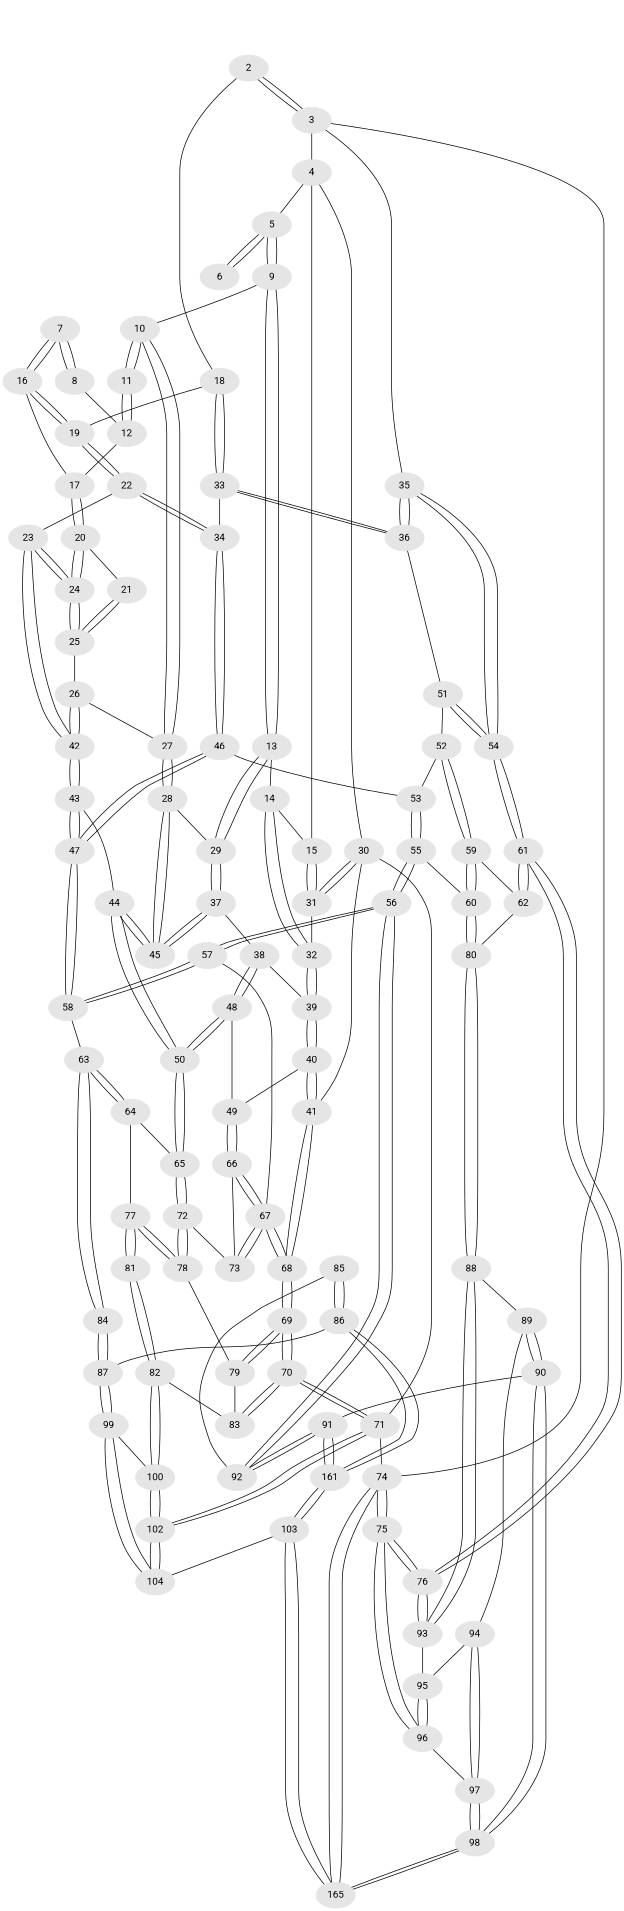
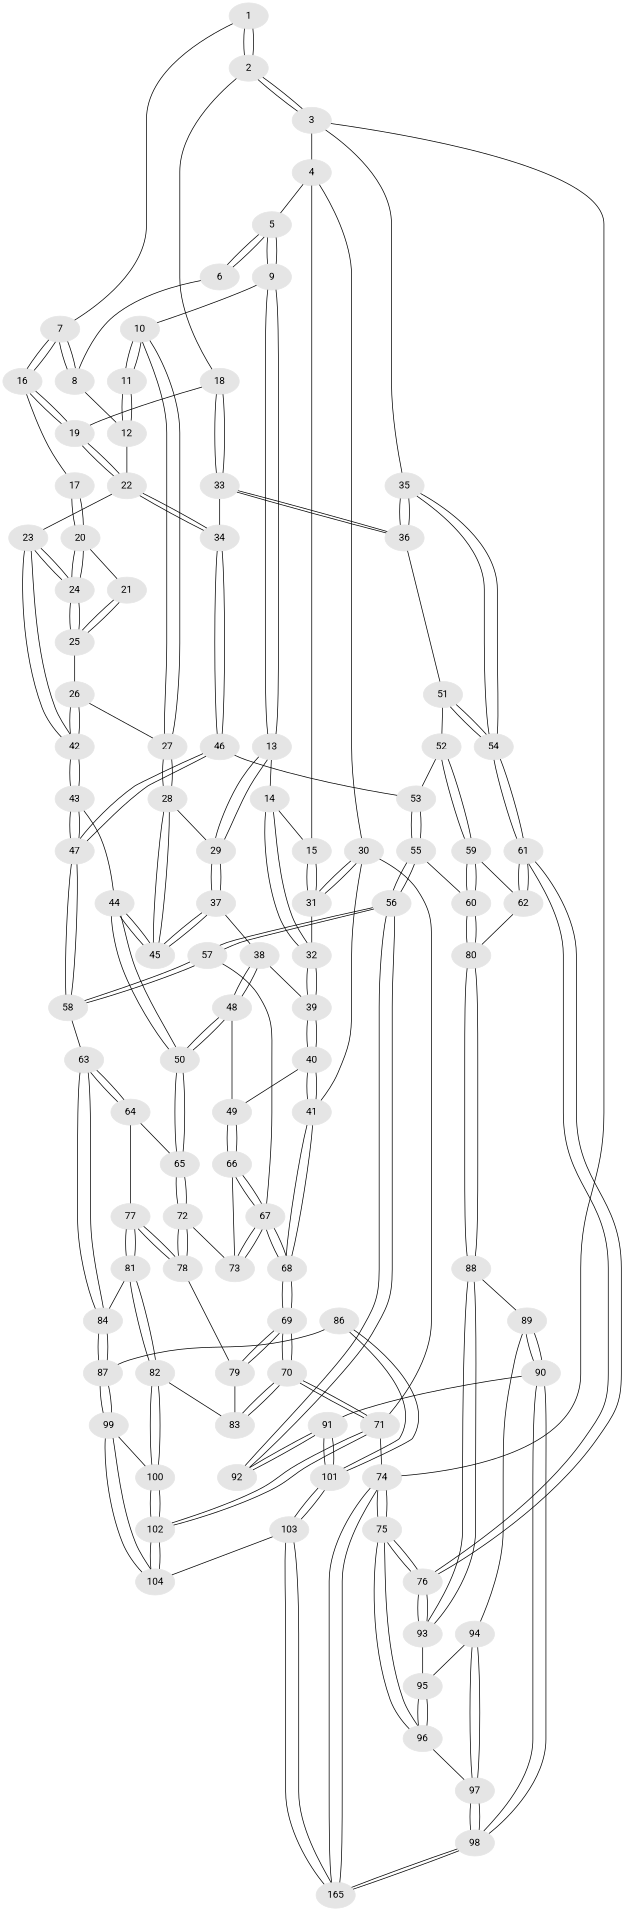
none -> (249, 16)
none -> (127, 307)
(107, 454) -> (127, 460)
(339, 1269) -> none
none -> (117, 1295)
(330, 1478) -> (330, 1478)
